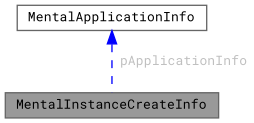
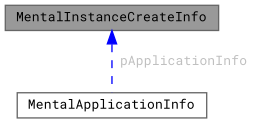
(112, 68) -> (112, 68)
